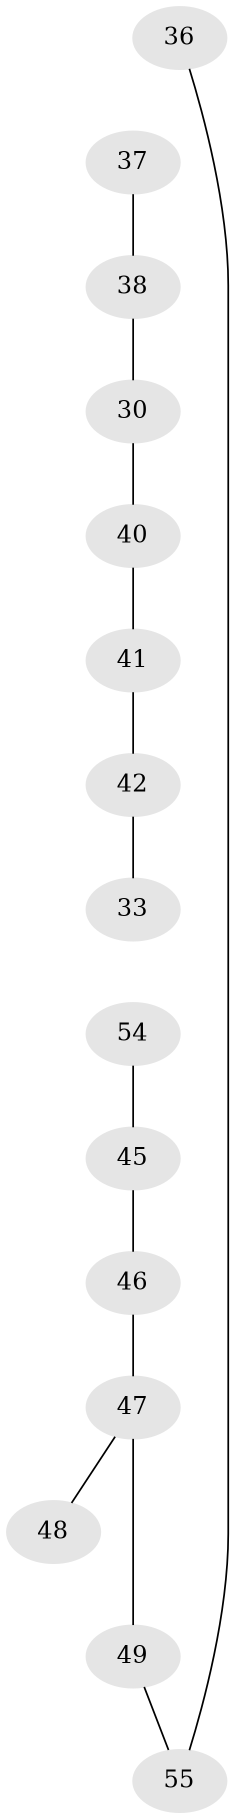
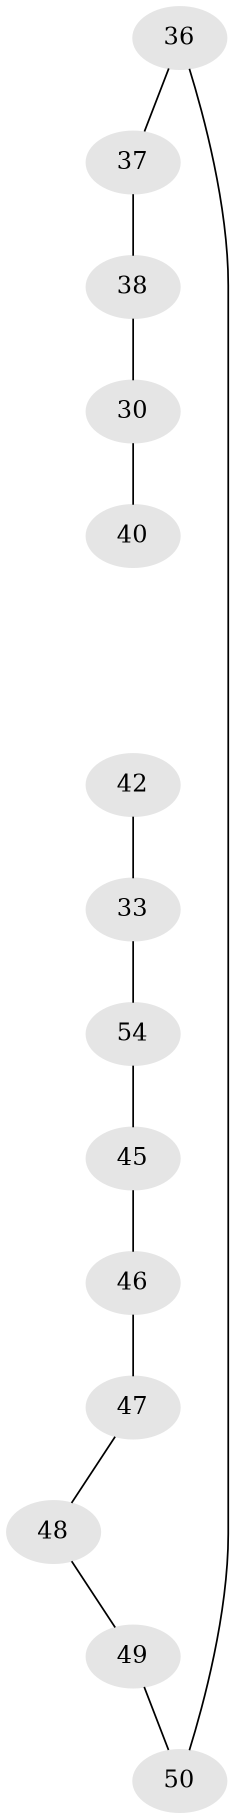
none -> (157, 100)
(133, 661) -> none
none -> (133, 972)
(133, 1532) -> (93, 1594)
(180, 1781) -> (180, 1781)
